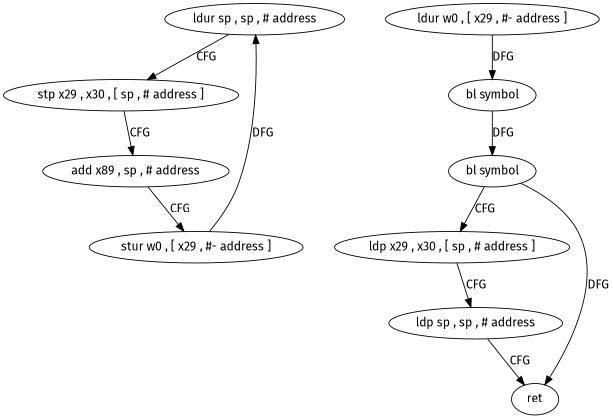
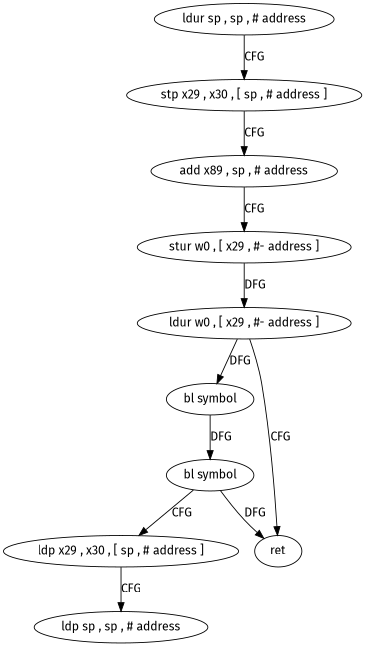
(249, 142) -> (244, 281)
(503, 359) -> (269, 432)
